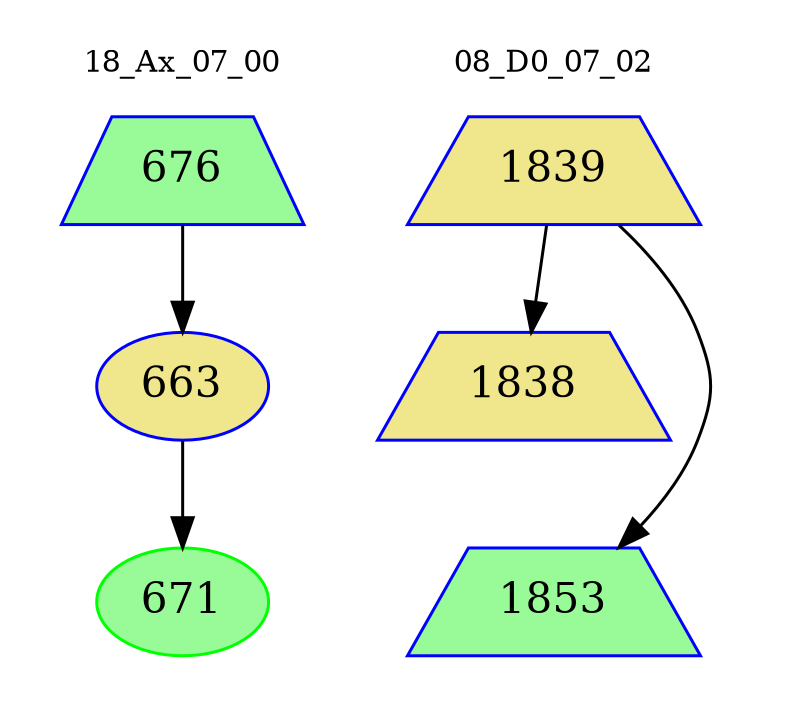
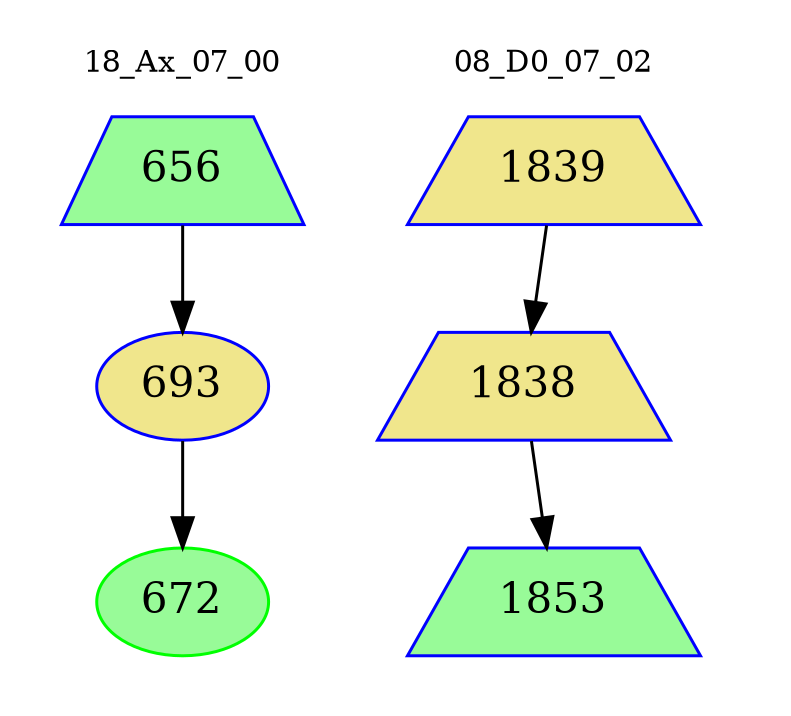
(183, 171) -> (183, 171)
(709, 371) -> (537, 479)
(183, 386) -> (183, 386)
(183, 602) -> (183, 602)
